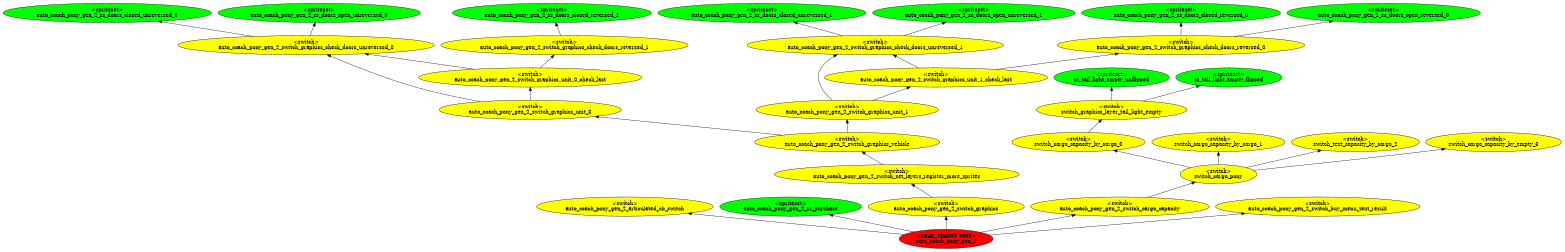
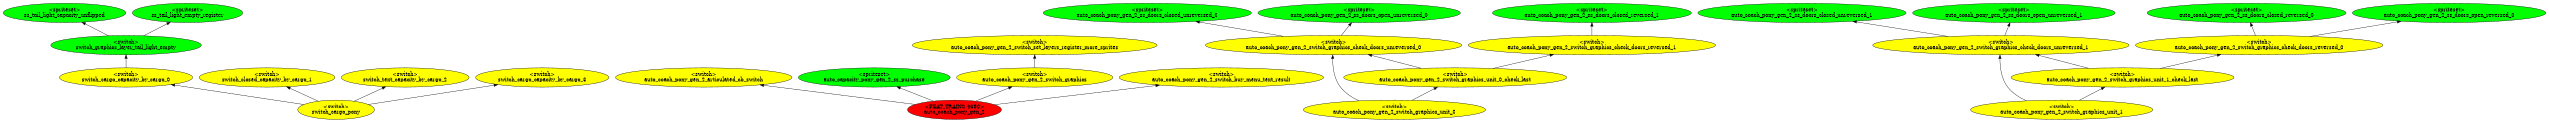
(1112, 77) -> (65, 13)
(1229, 77) -> (188, 13)
(1112, 110) -> (126, 45)
(847, 142) -> none
(1218, 142) -> (267, 77)
(1494, 142) -> (542, 77)
(791, 207) -> (874, 77)
(1120, 207) -> none
